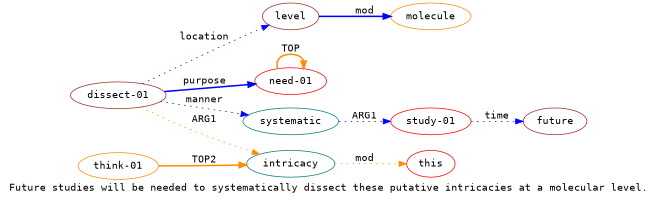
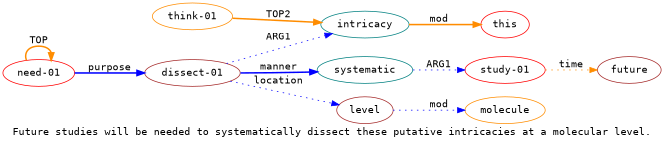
(351, 16) -> (425, 110)
(206, 88) -> (106, 73)
(201, 108) -> (275, 73)
(493, 121) -> (568, 70)
(196, 132) -> (276, 50)
(367, 164) -> (441, 25)
